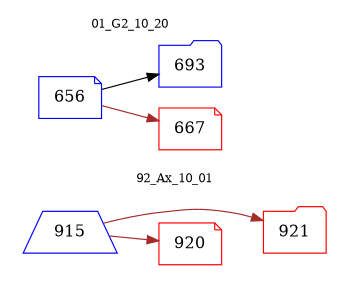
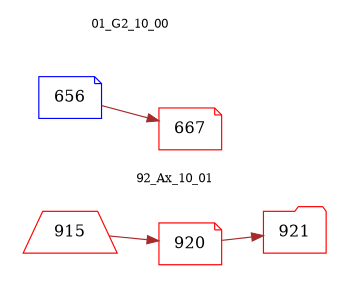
(130, 25) -> (130, 25)
(190, 66) -> none
(177, 210) -> (237, 239)
(70, 232) -> (70, 232)
